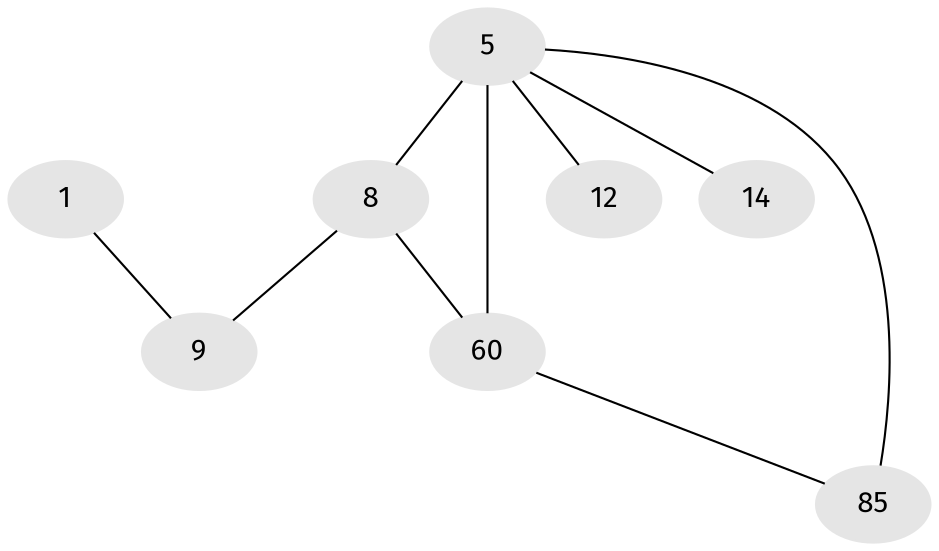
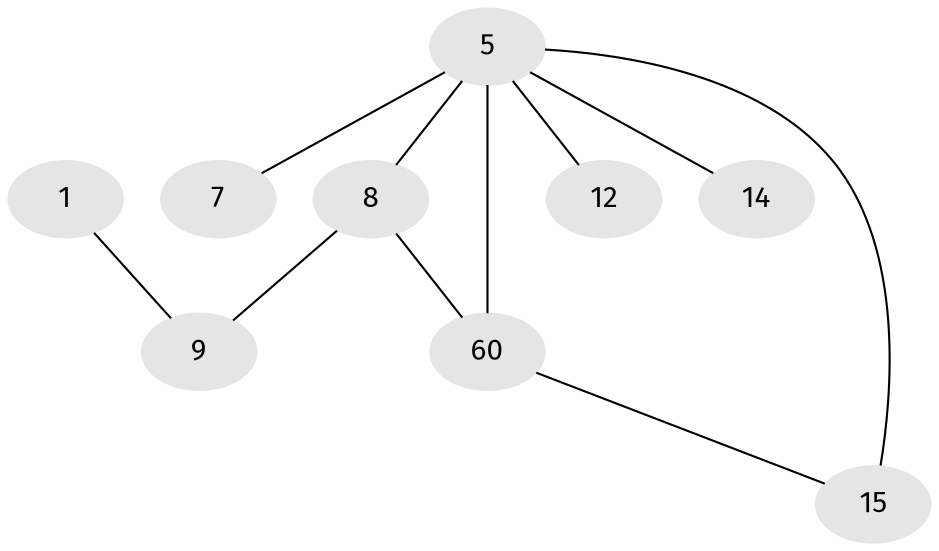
none -> (218, 199)
(873, 504) -> (873, 504)
